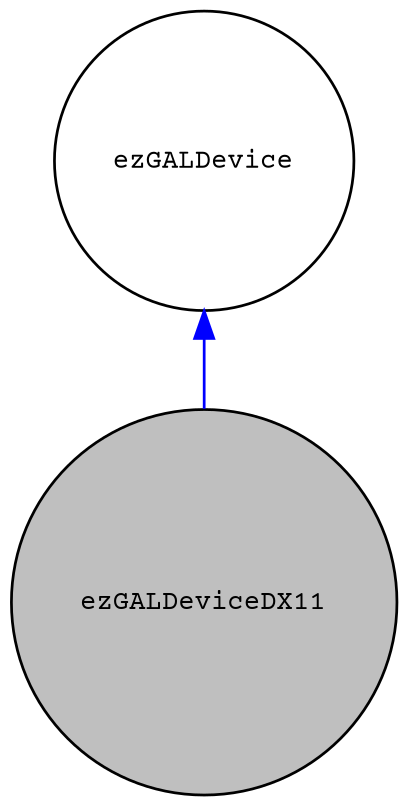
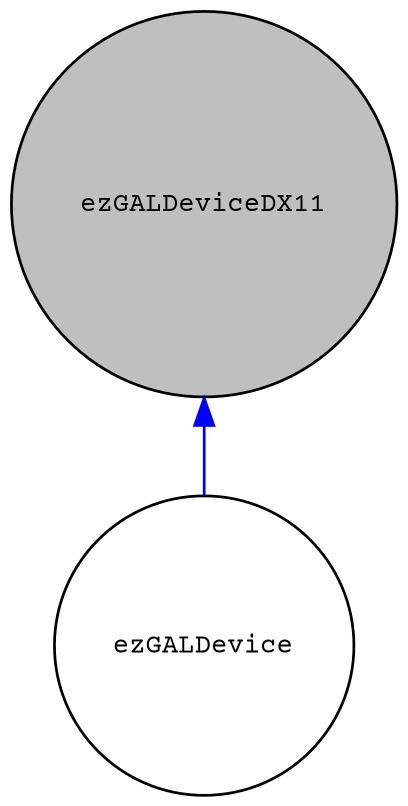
(204, 374) -> (204, 460)
